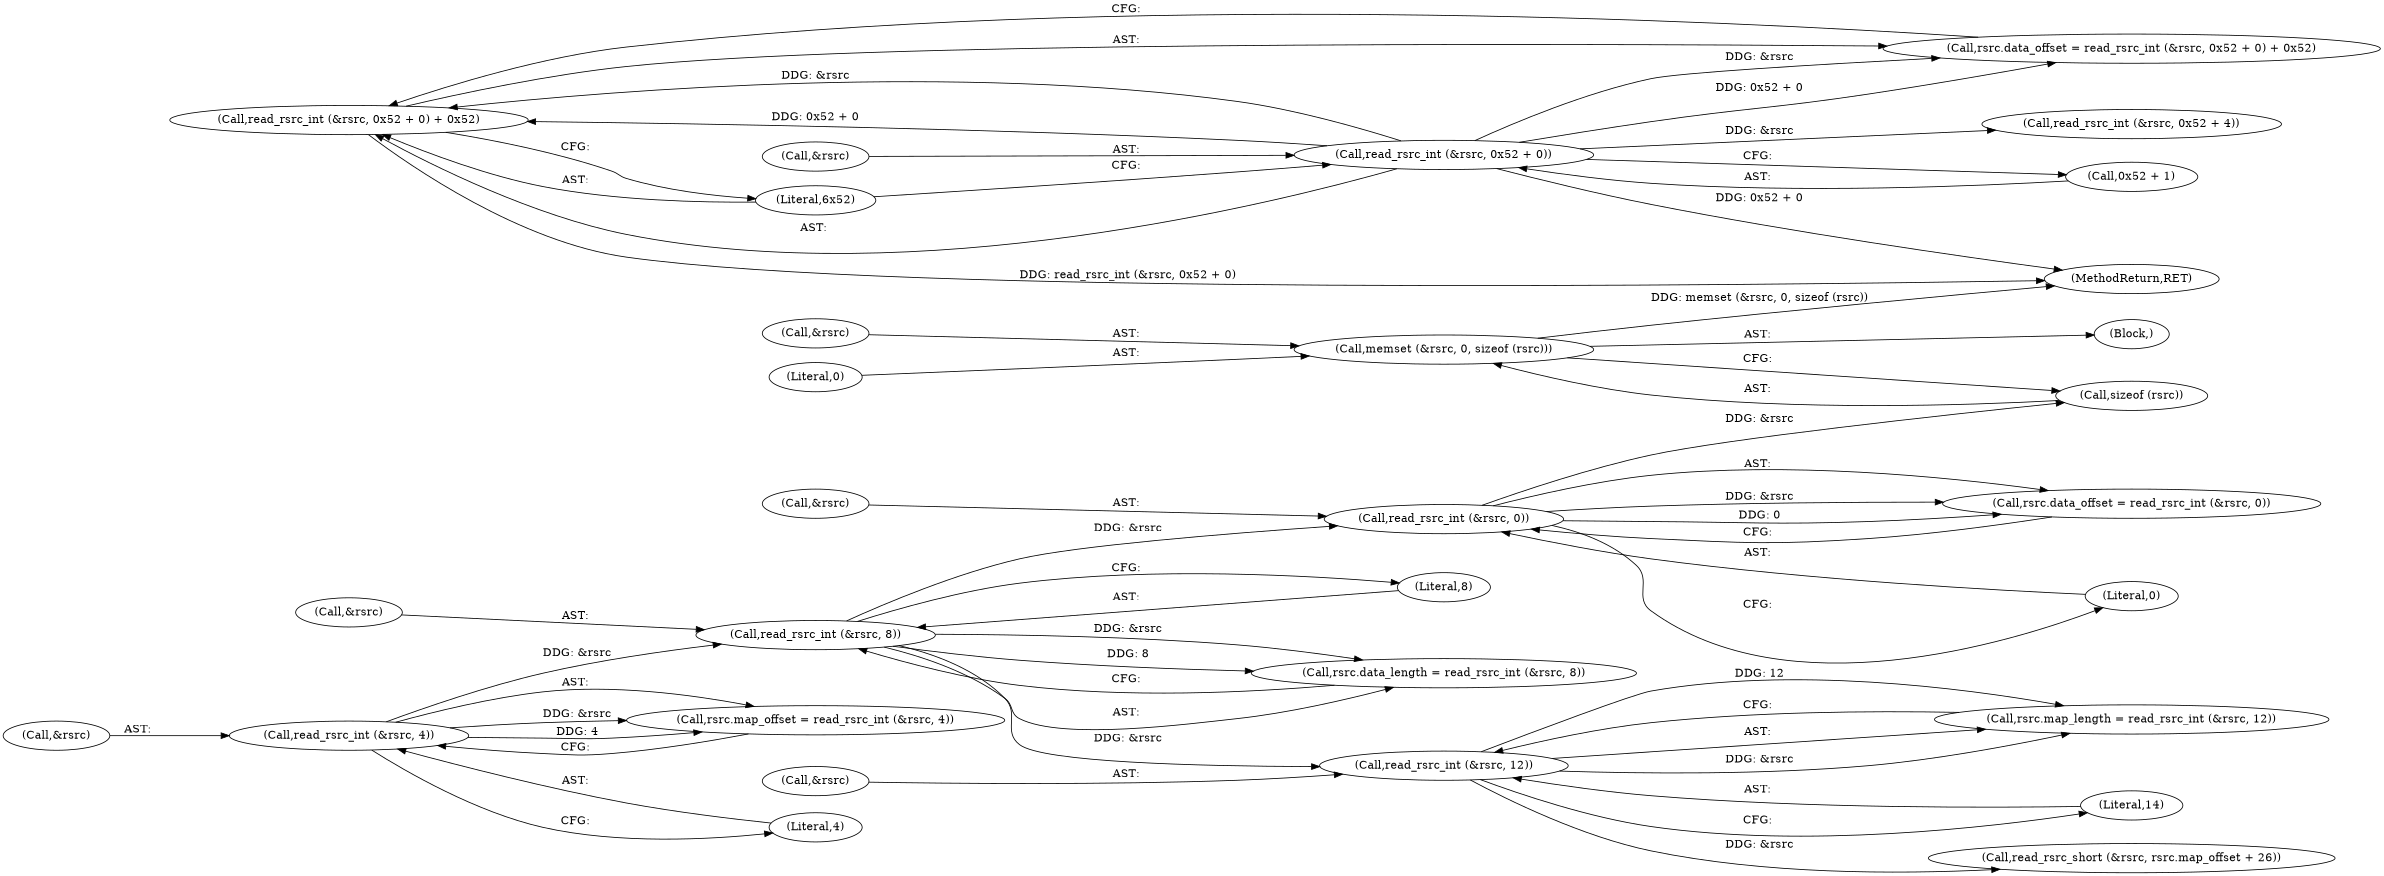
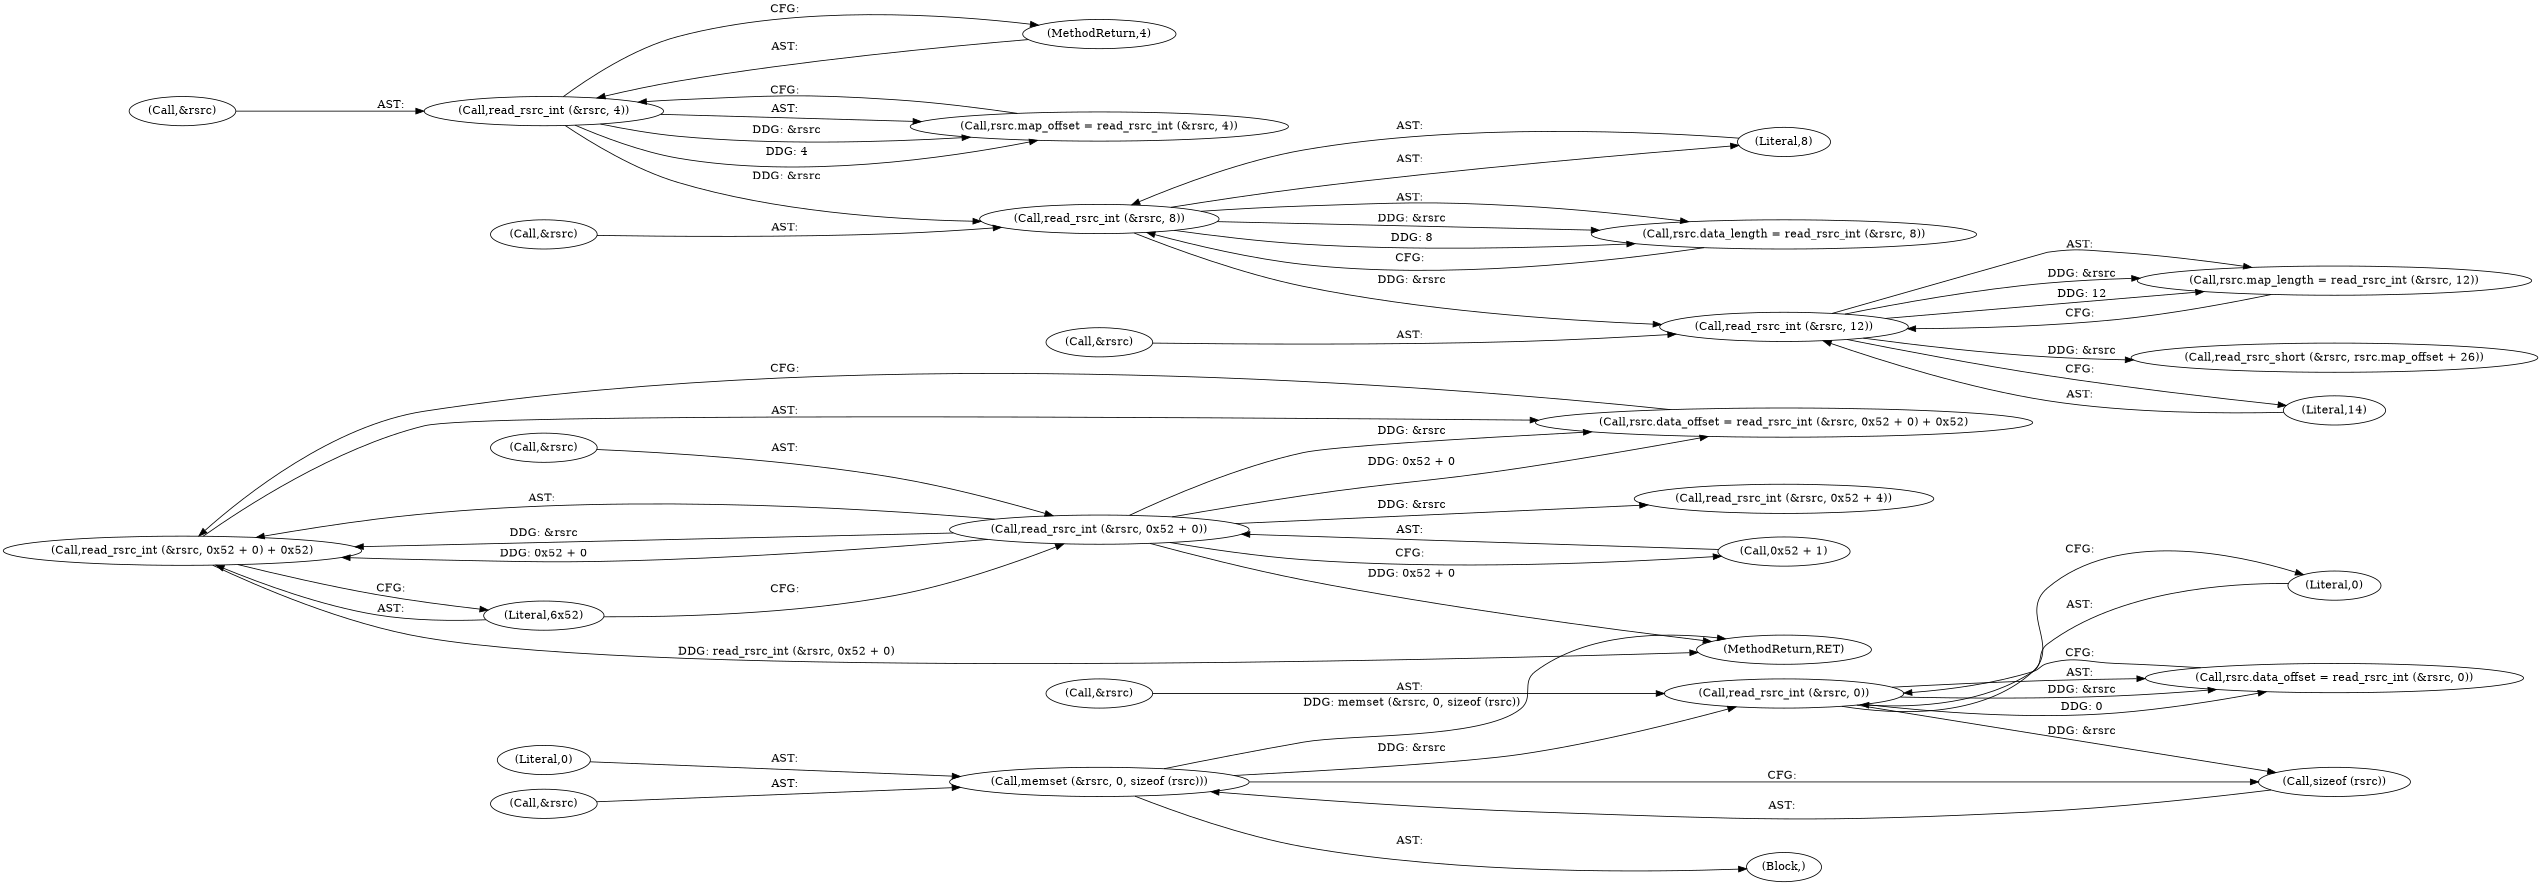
(1083, 549) -> (1483, 759)
(1128, 568) -> (1412, 159)
(816, 827) -> (1099, 34)
